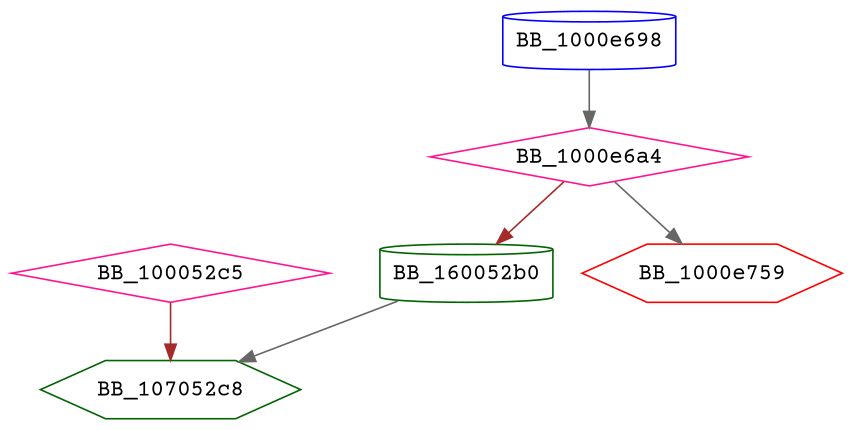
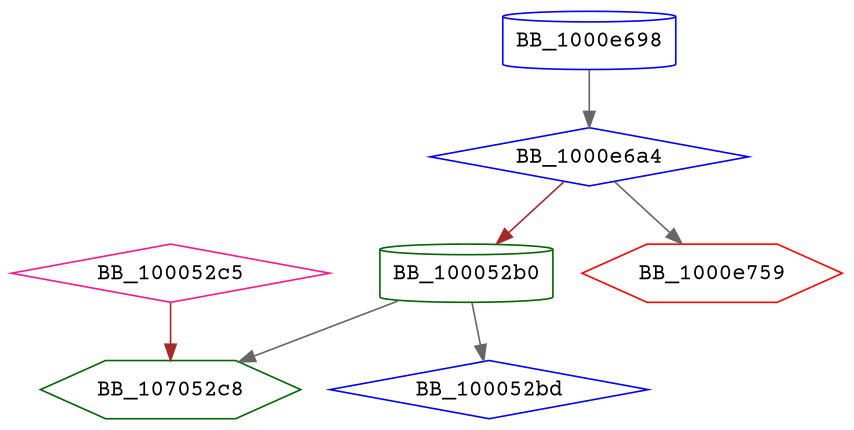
(589, 157) -> (589, 157)
(466, 273) -> (466, 273)
none -> (489, 390)
